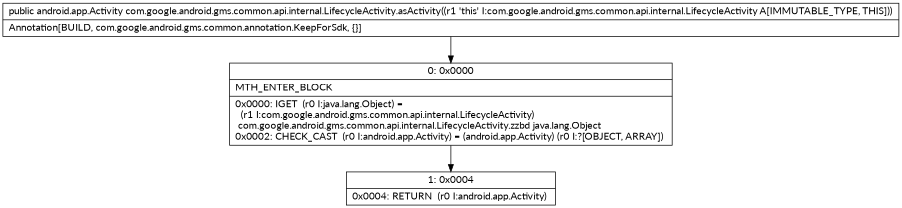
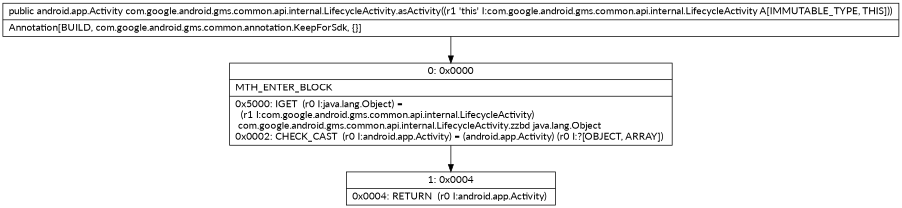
(321, 104) -> (321, 104)
